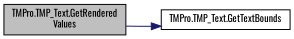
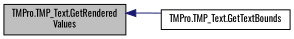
(139, 26) -> (149, 13)
